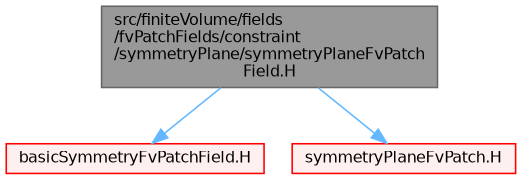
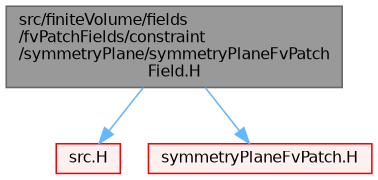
(135, 159) -> (88, 159)
